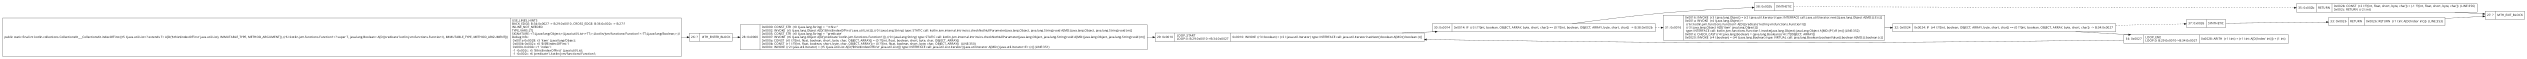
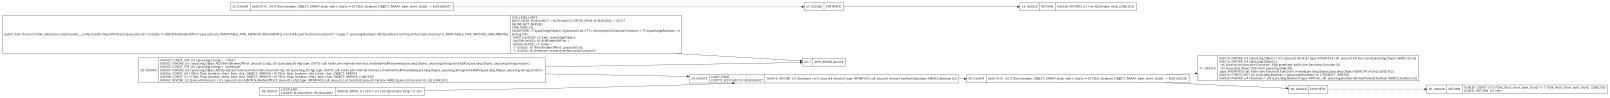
(2505, 15) -> none
(1888, 28) -> none
(2102, 33) -> none
(735, 37) -> (673, 65)
